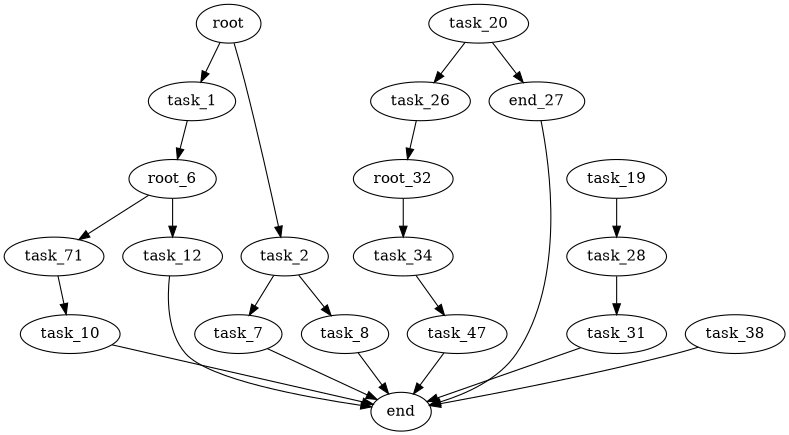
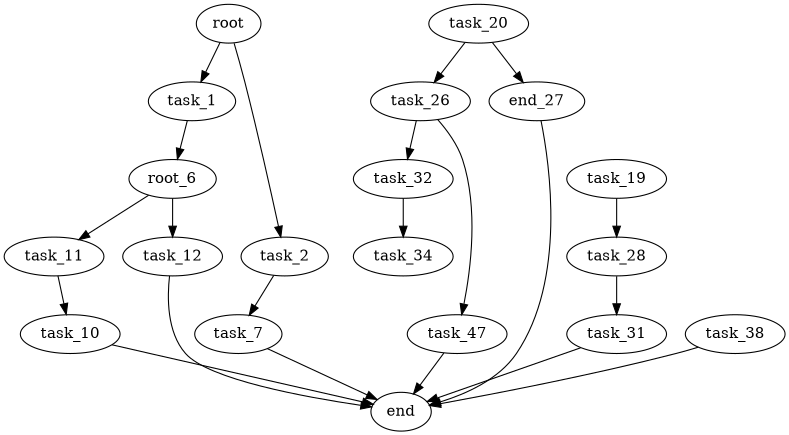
(403, 179) -> (403, 179)
(54, 257) -> (54, 257)
(427, 291) -> (471, 208)
(345, 334) -> none
